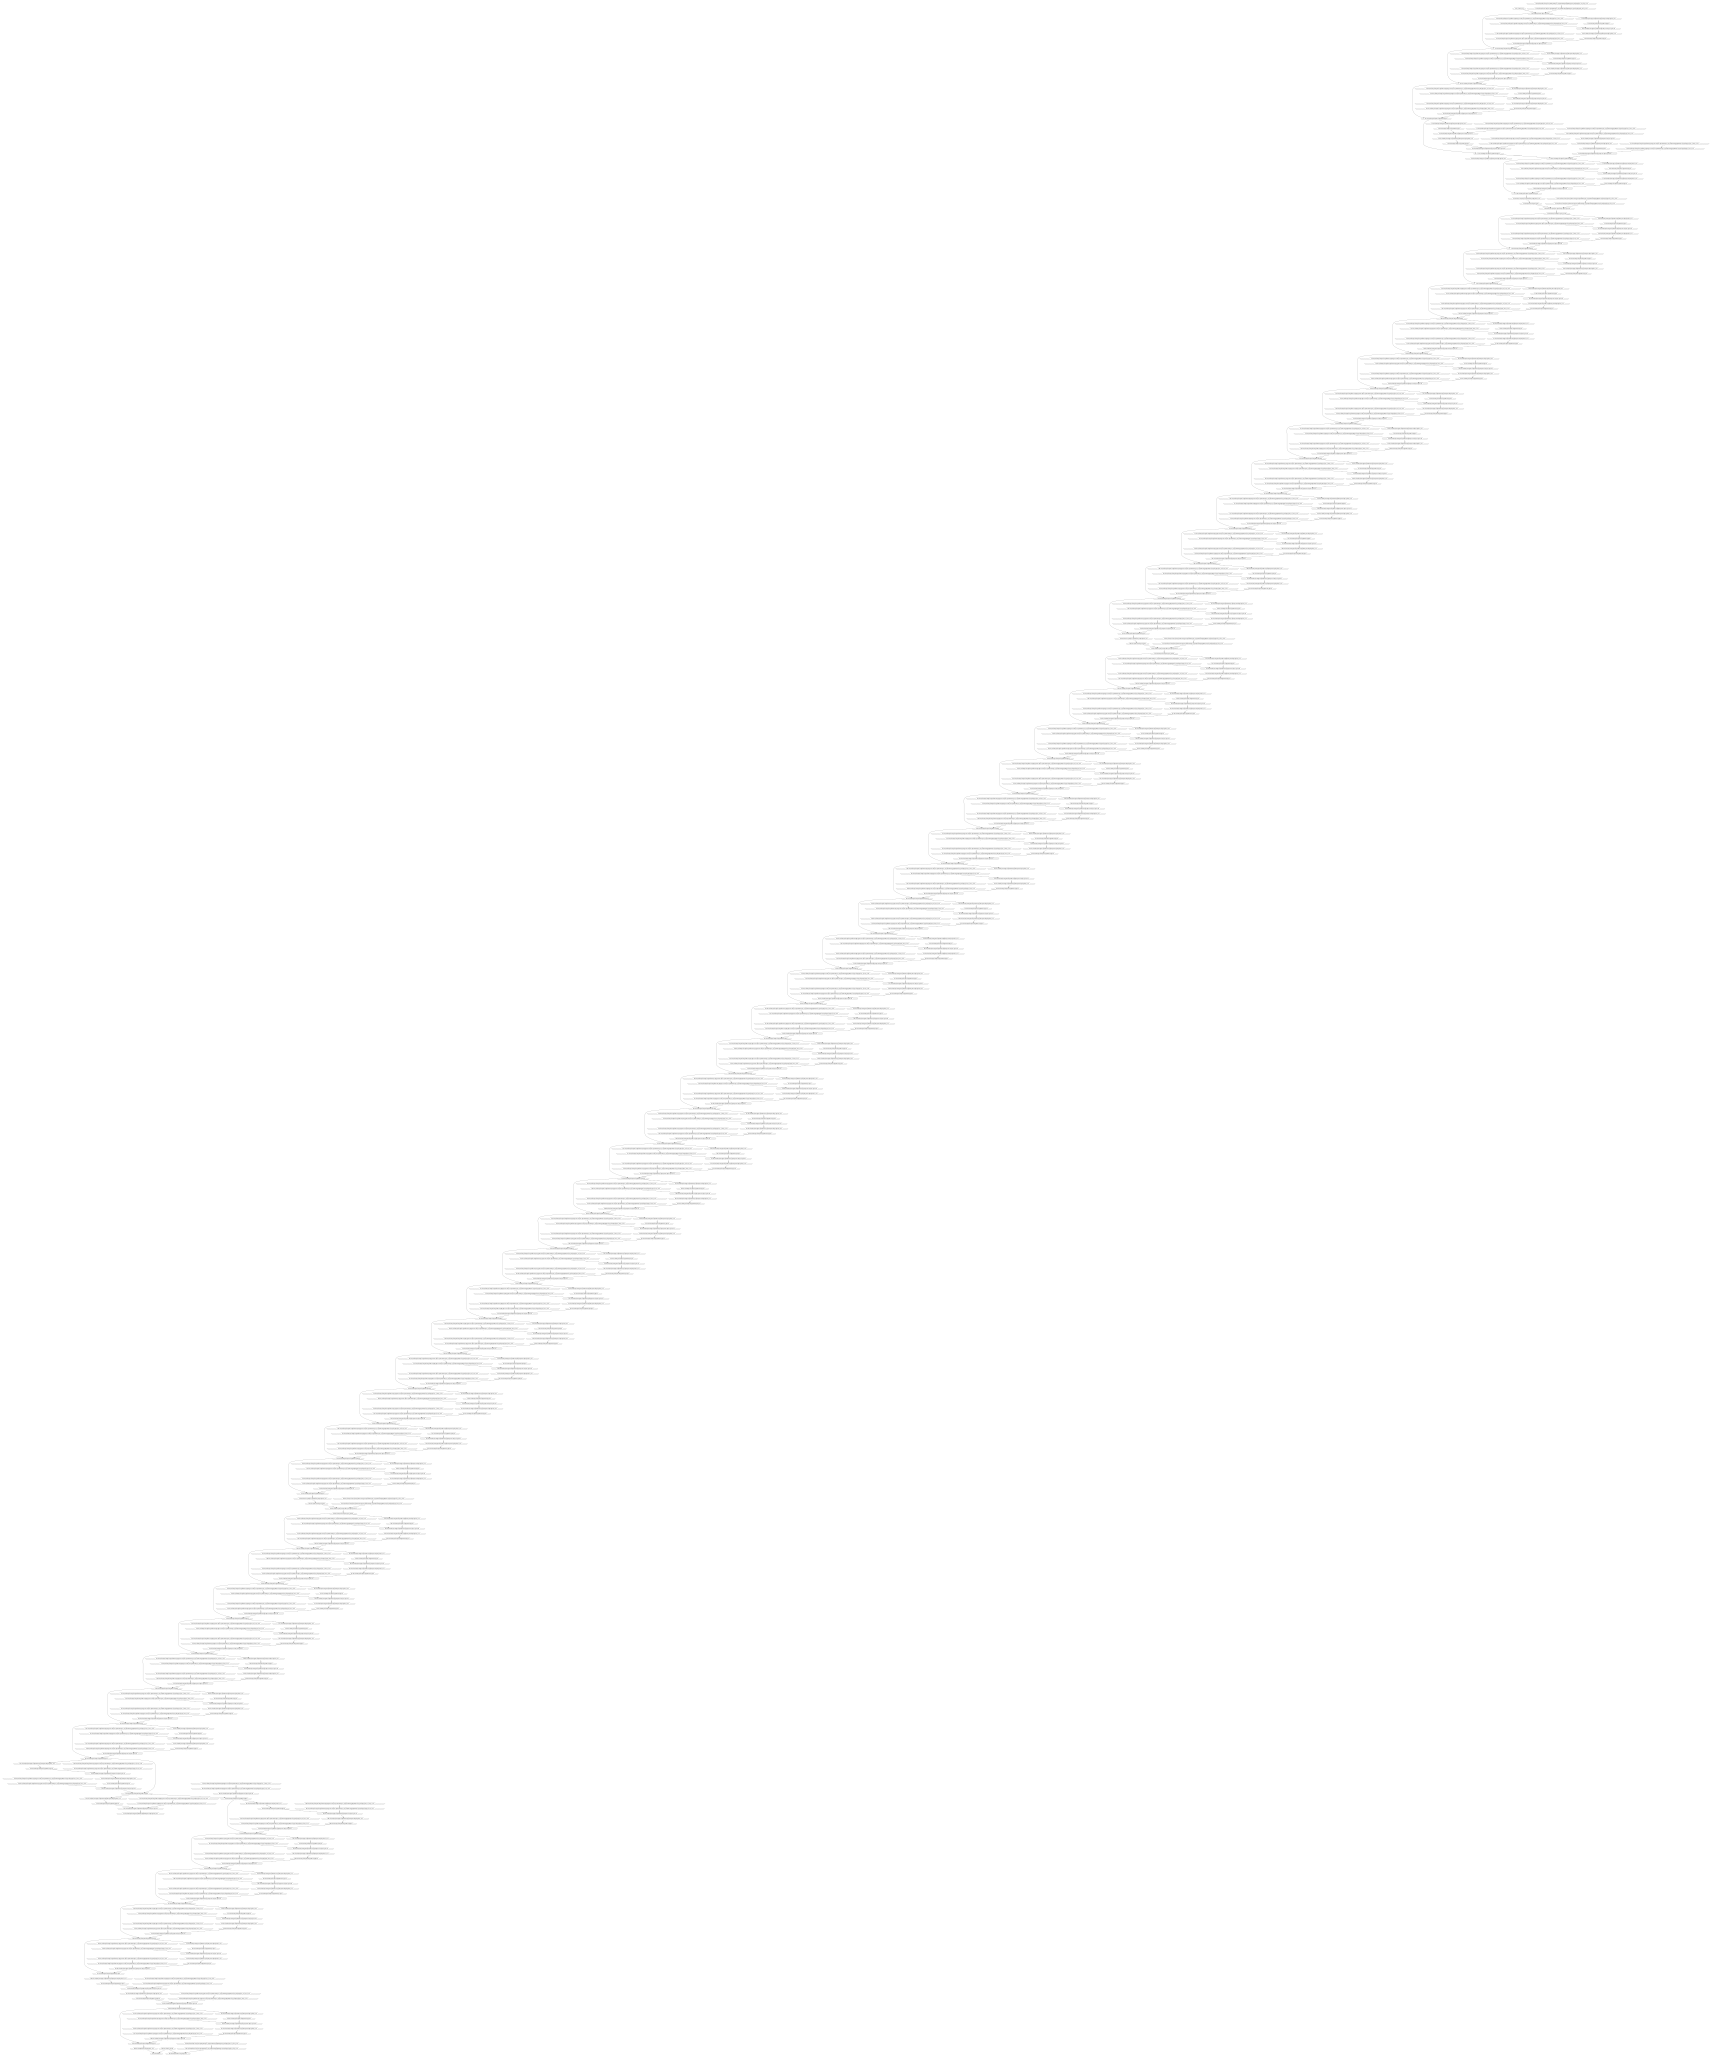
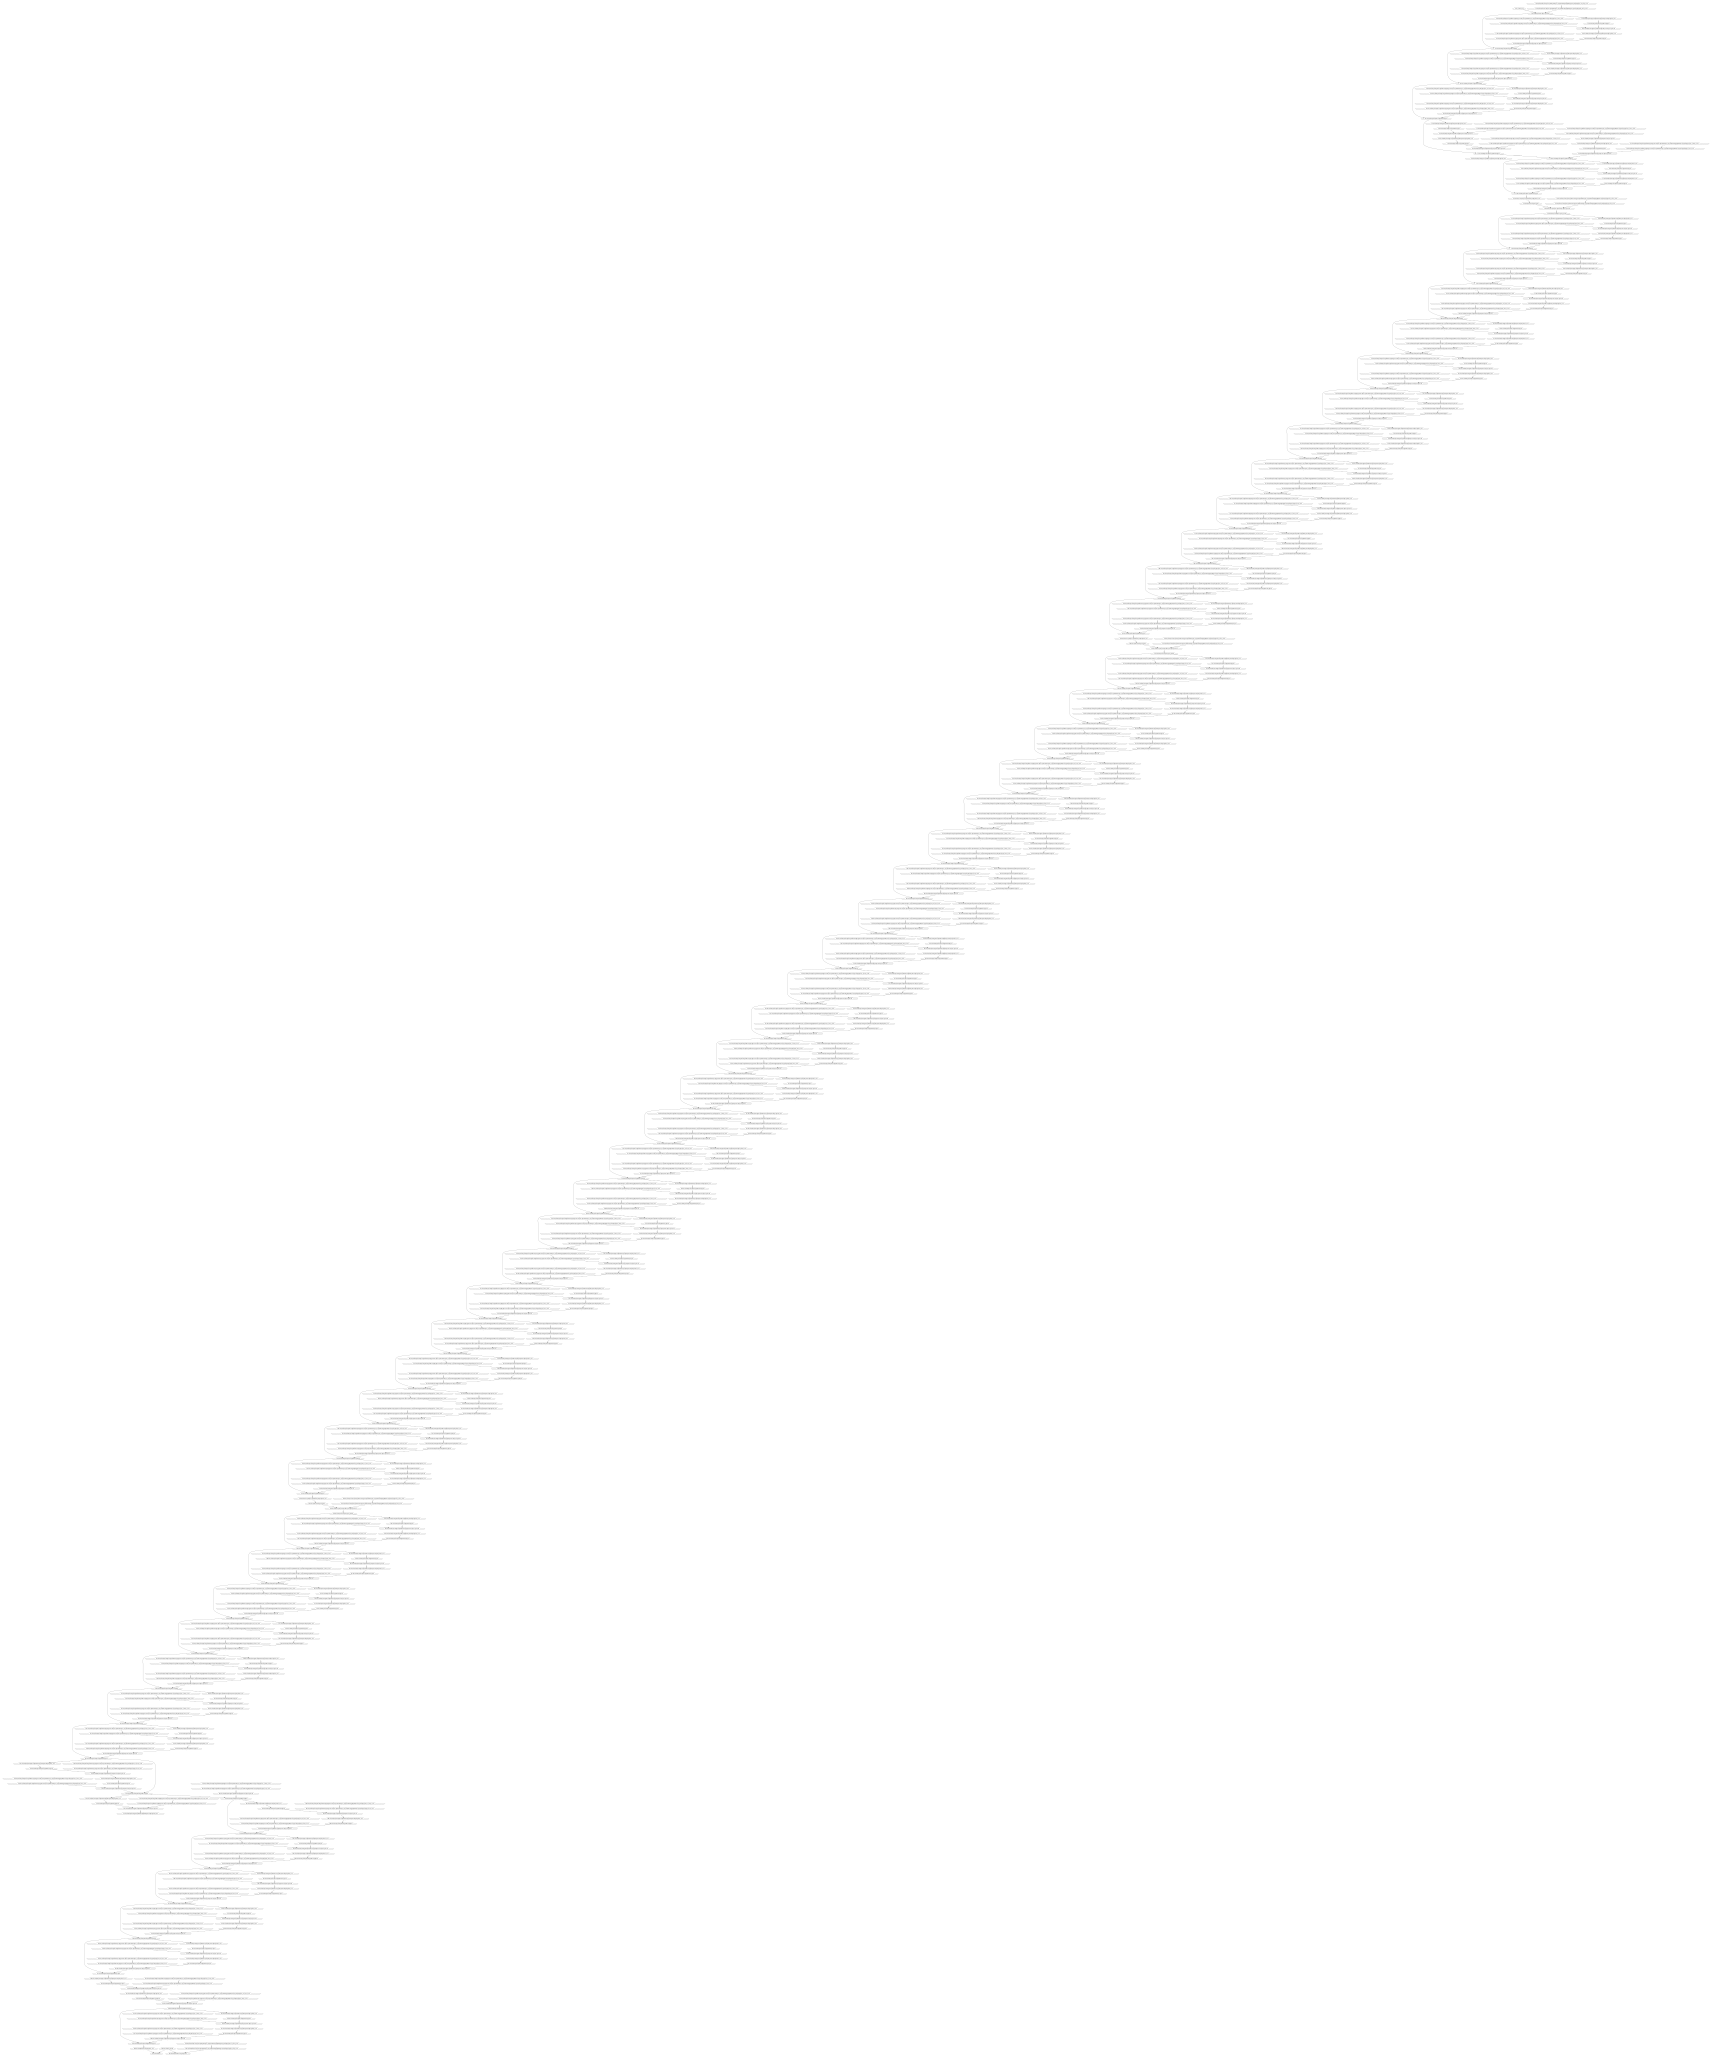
none -> (1011, 874)
